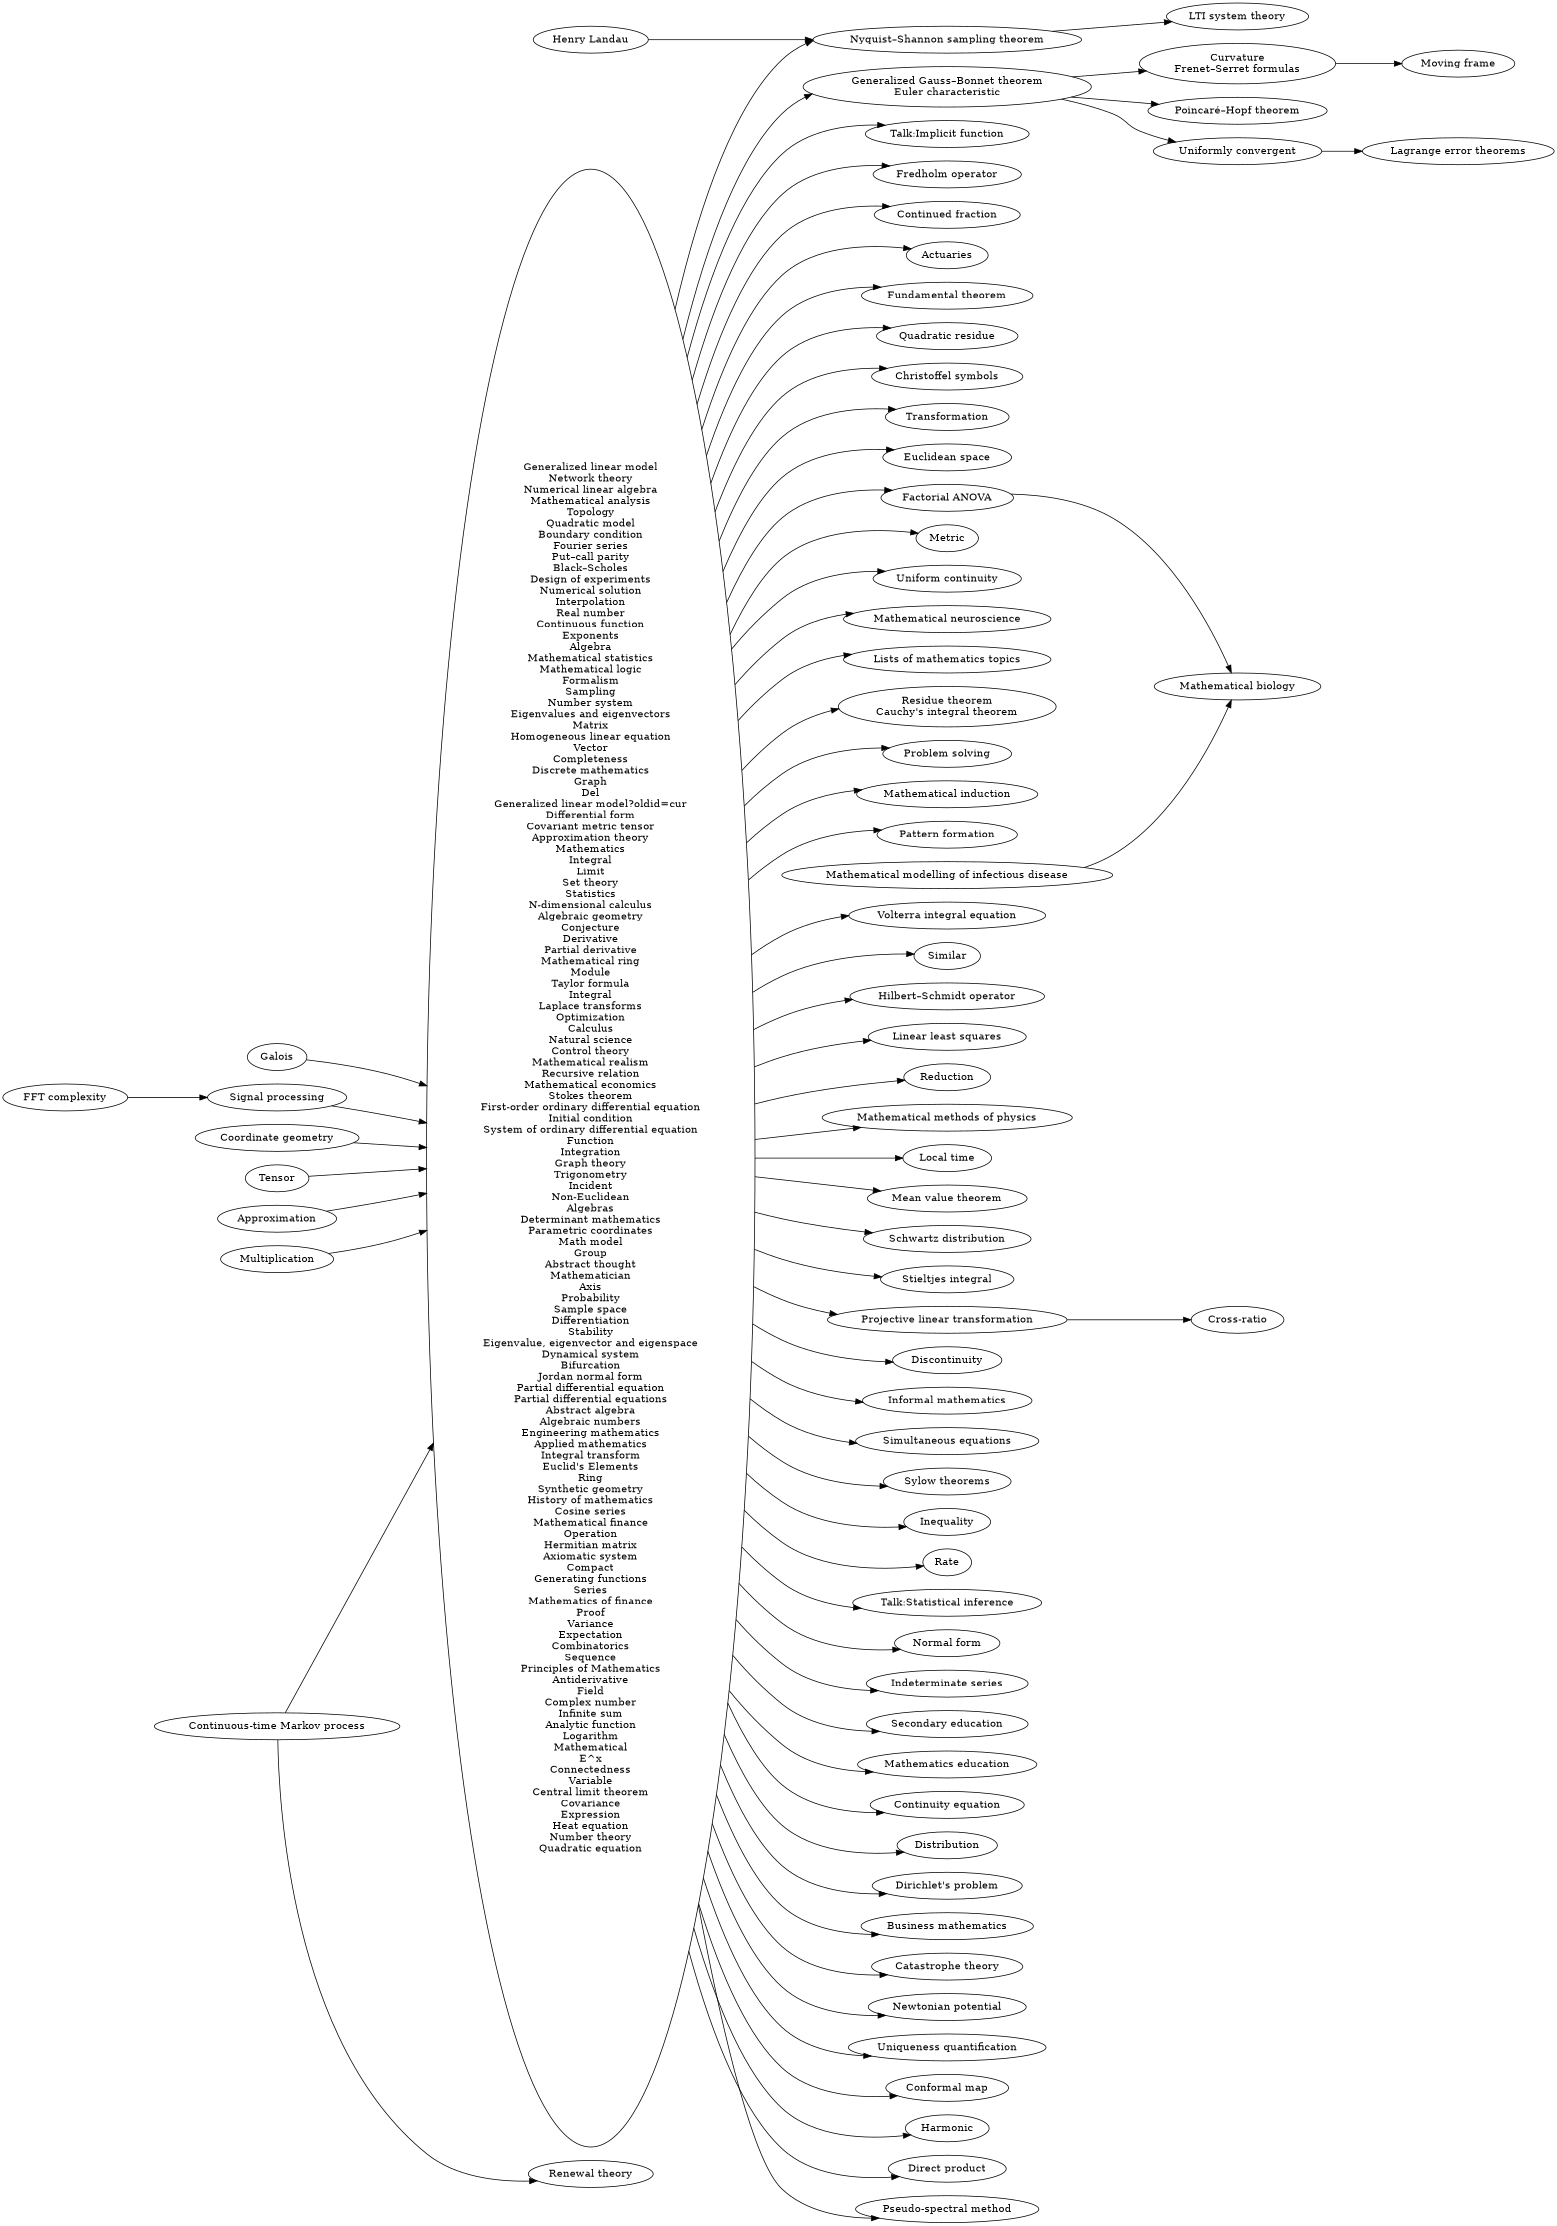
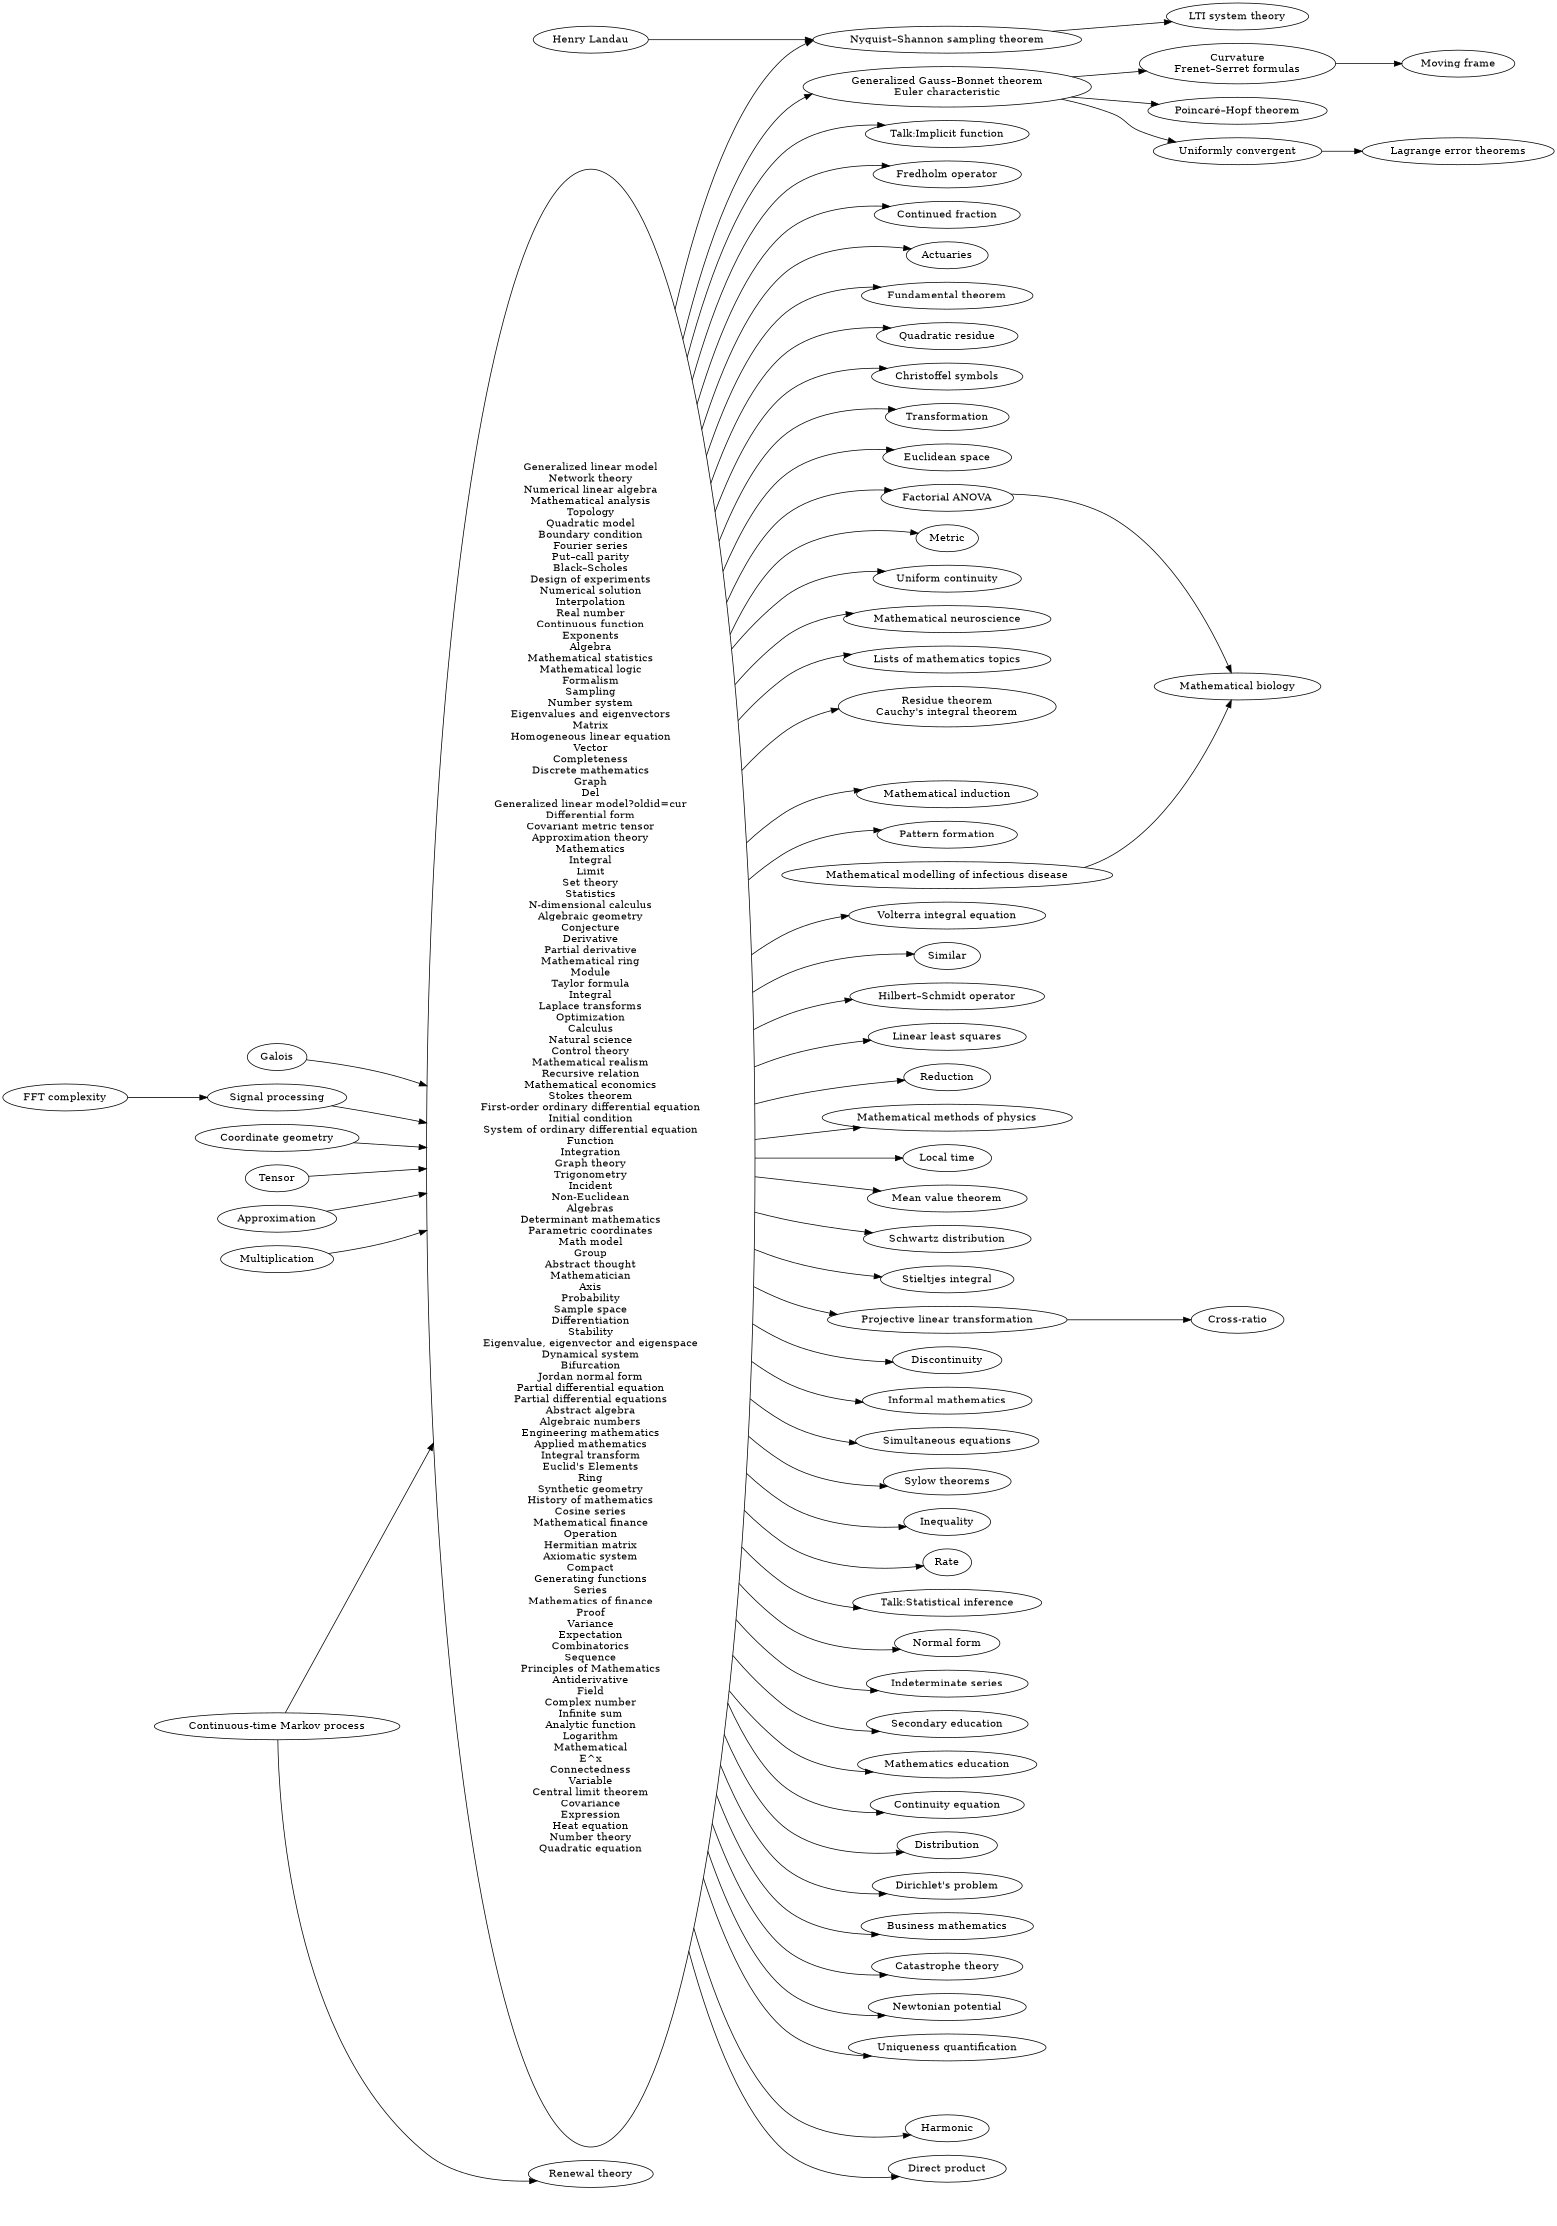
(947, 754) -> none
(947, 2088) -> none
(947, 2209) -> none
